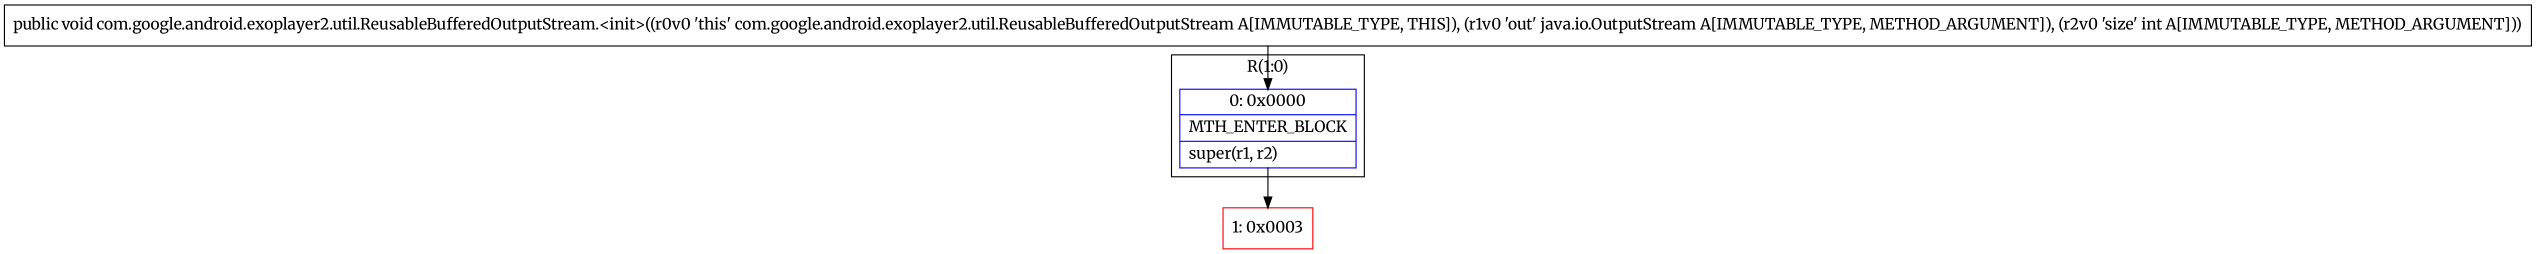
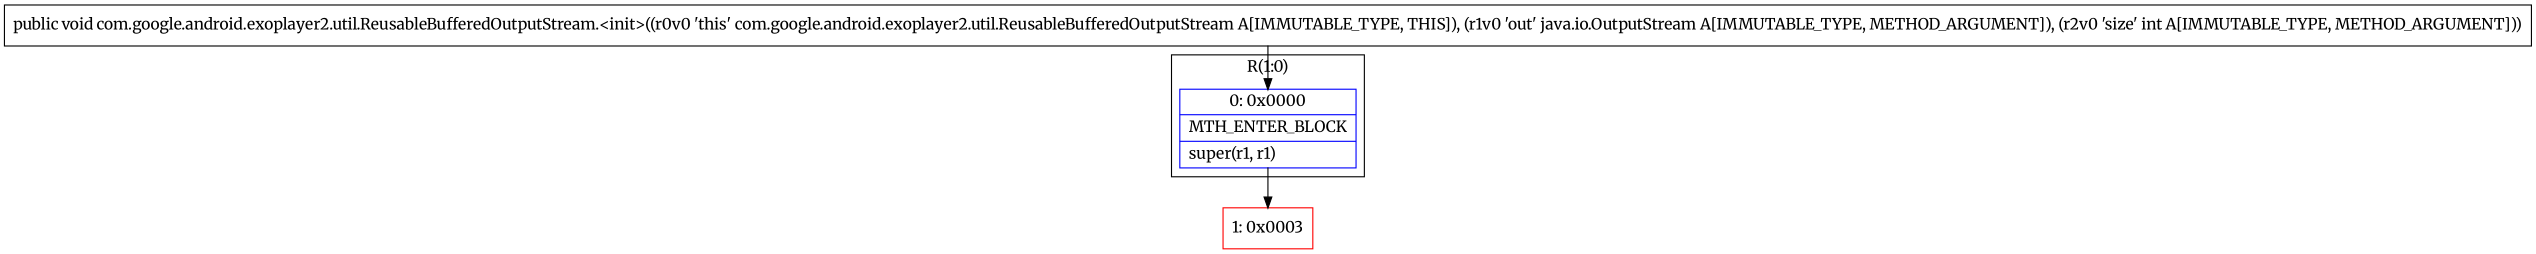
(1234, 154) -> (1232, 154)
